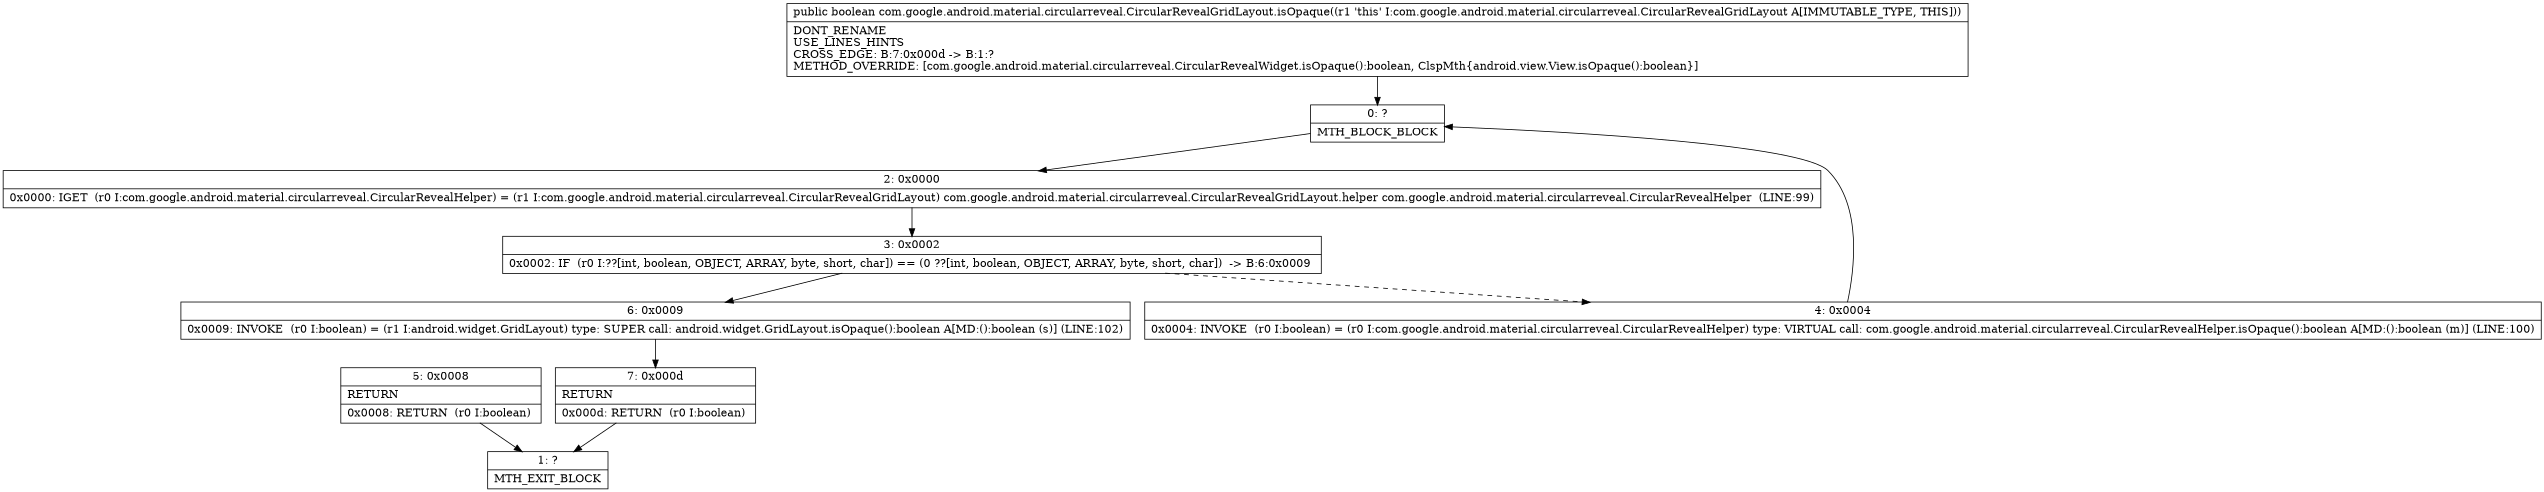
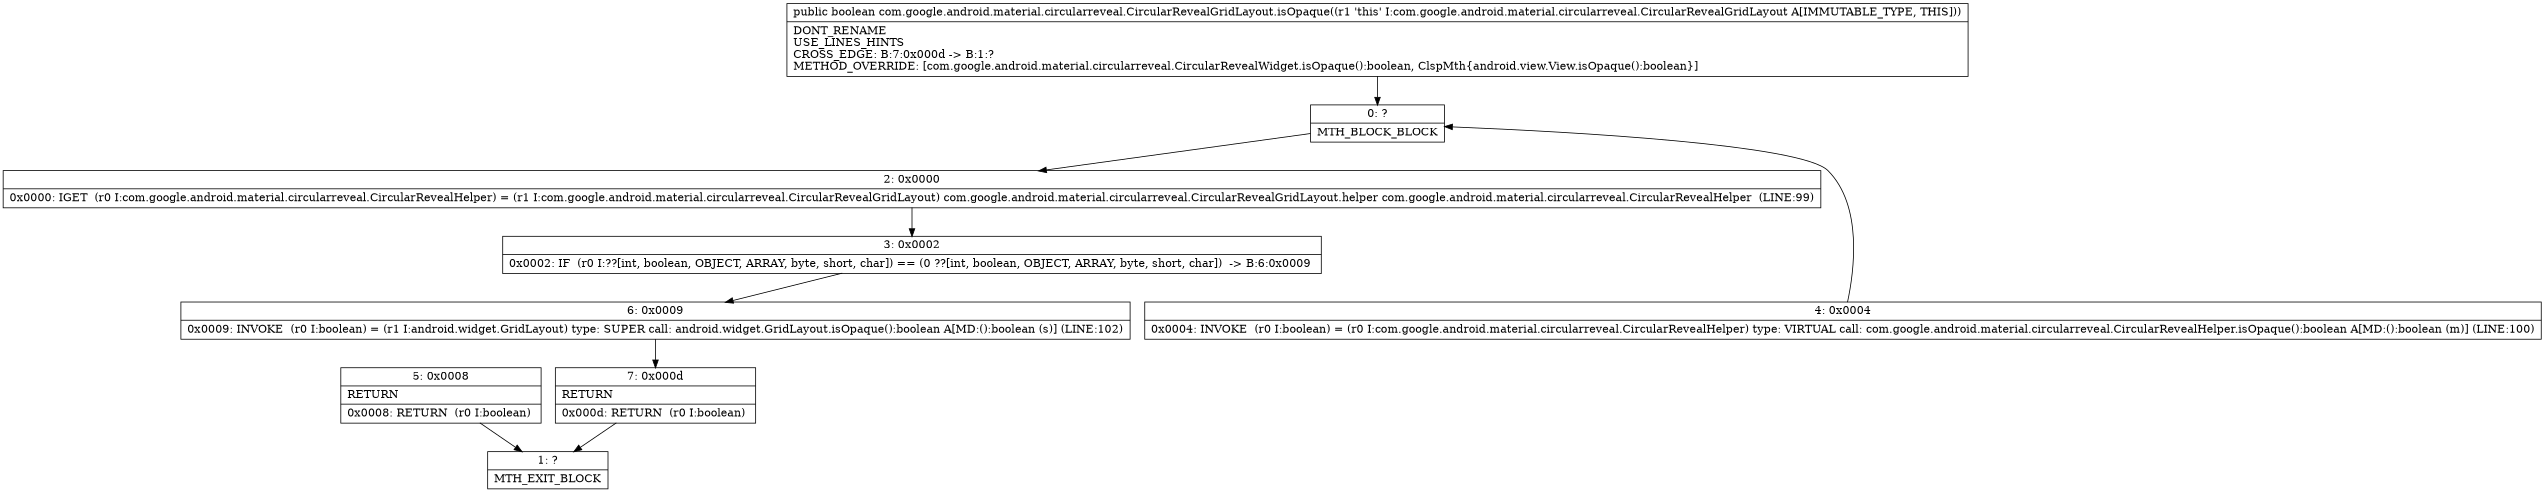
(1374, 287) -> none
